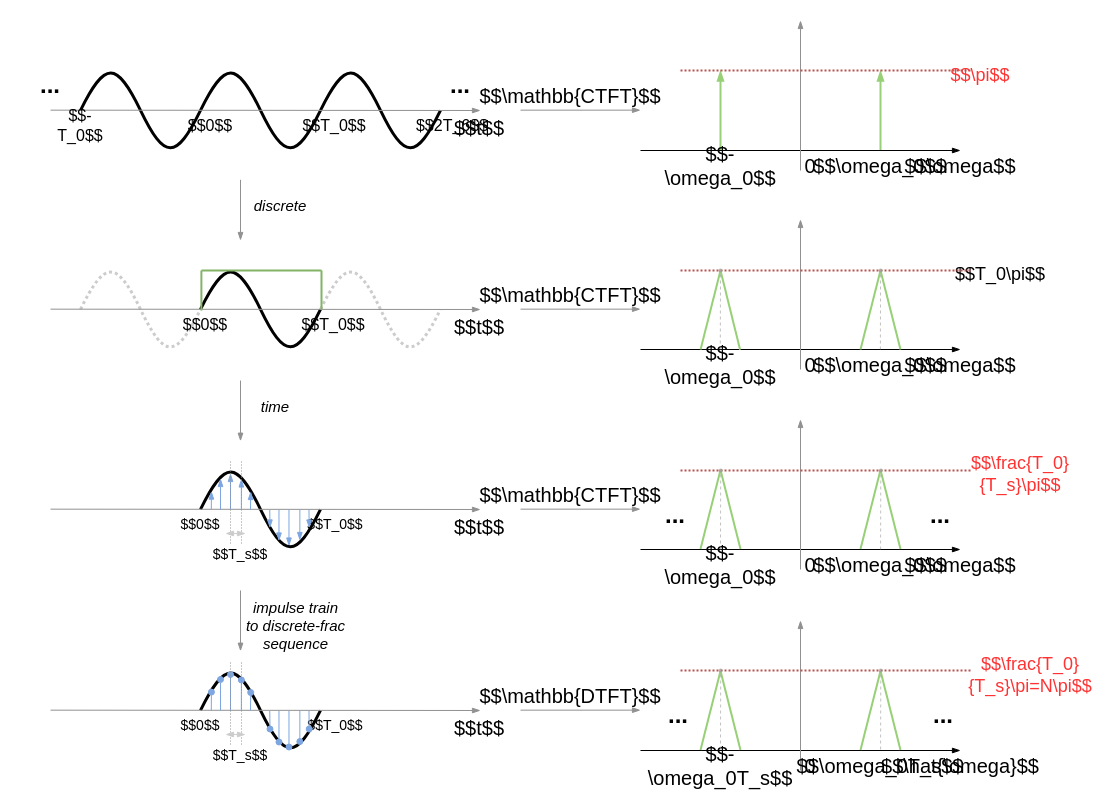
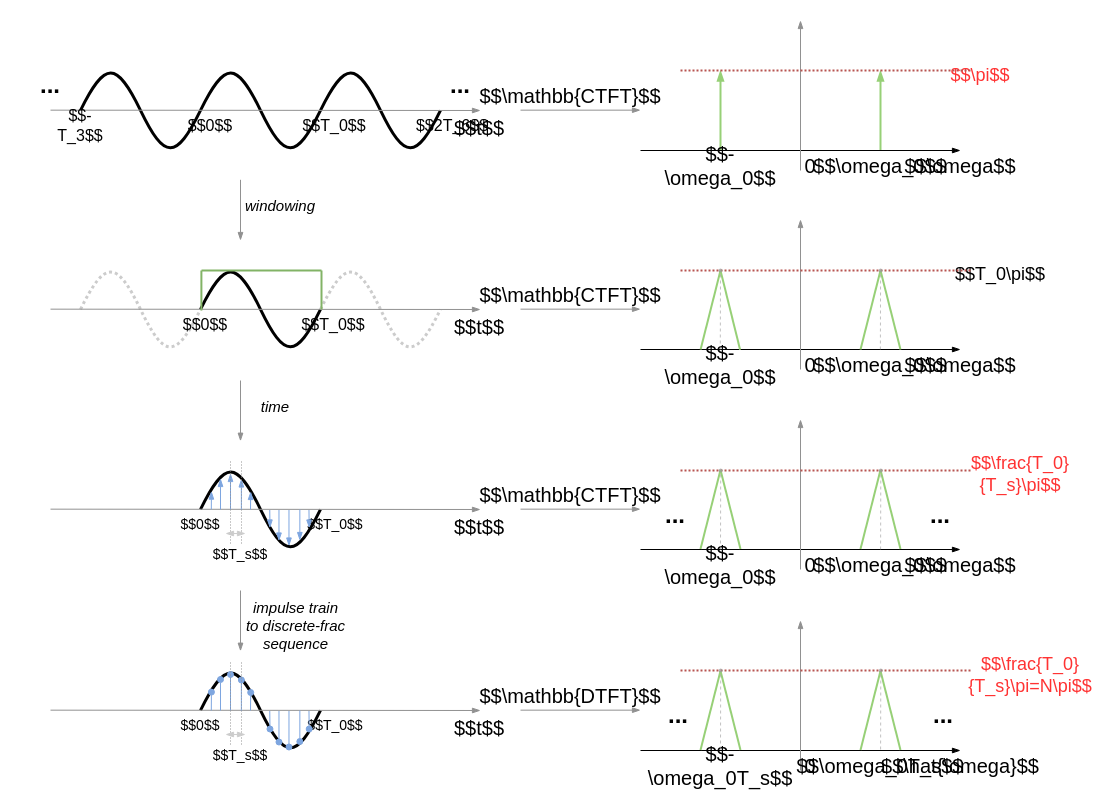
(81, 126) -> (81, 126)
(281, 206) -> (281, 206)
